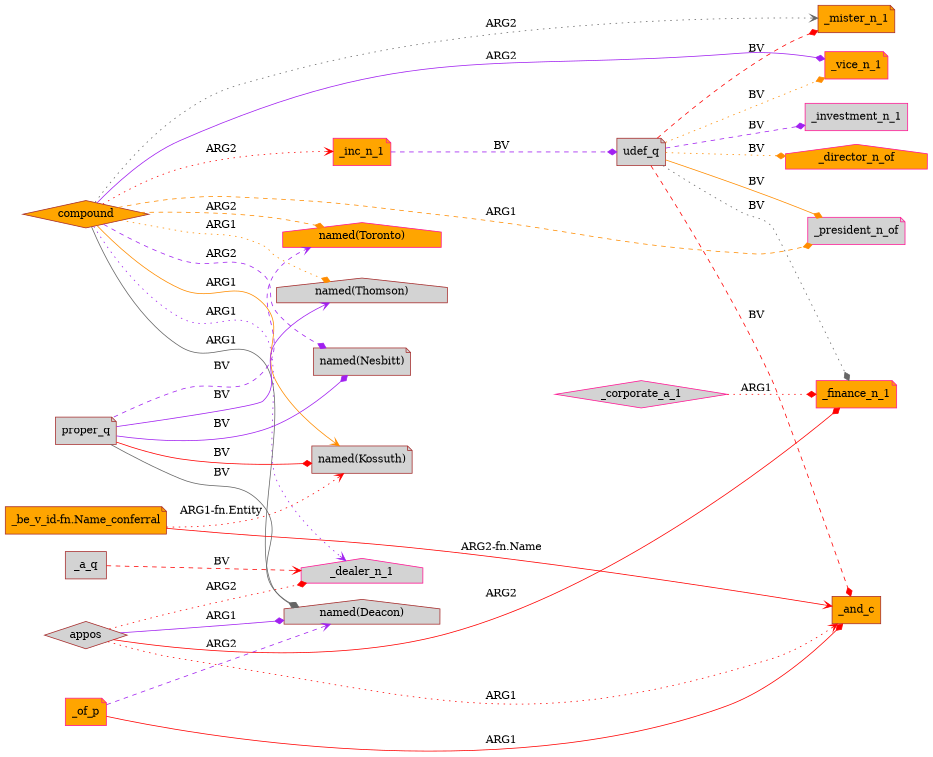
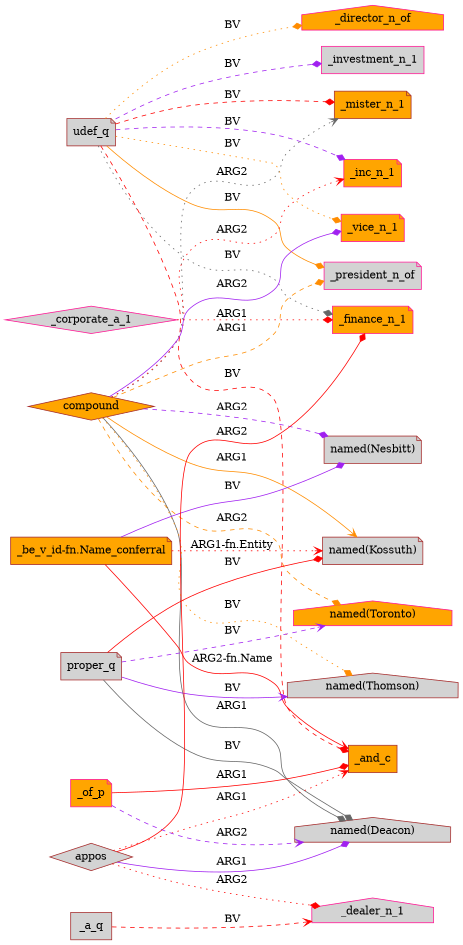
(499, 152) -> (228, 129)
(221, 225) -> (232, 605)
(266, 338) -> none
(236, 436) -> (228, 502)
